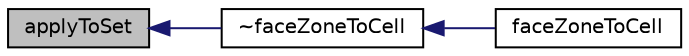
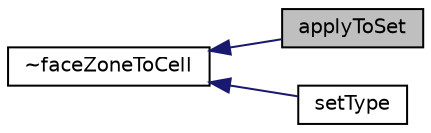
(196, 28) -> (256, 43)
(588, 28) -> (353, 105)
